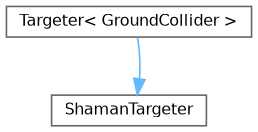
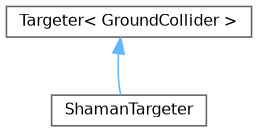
(140, 58) -> (118, 74)
